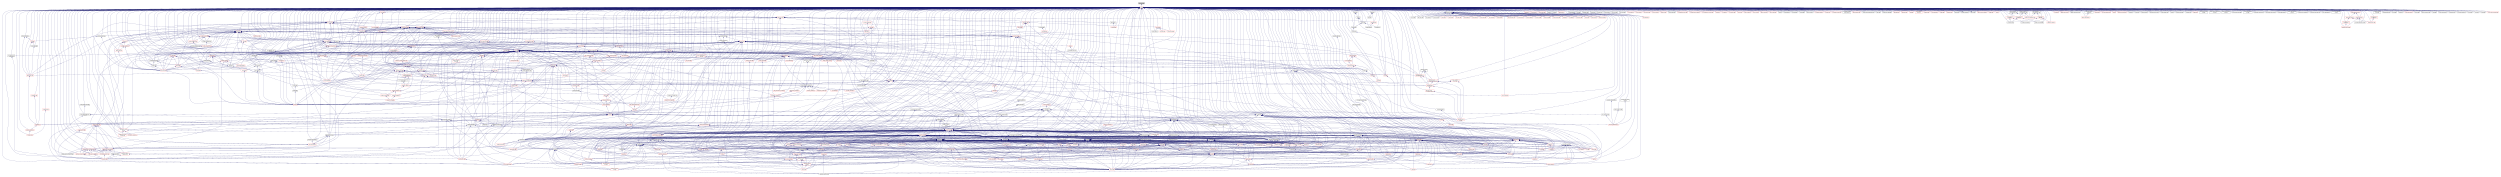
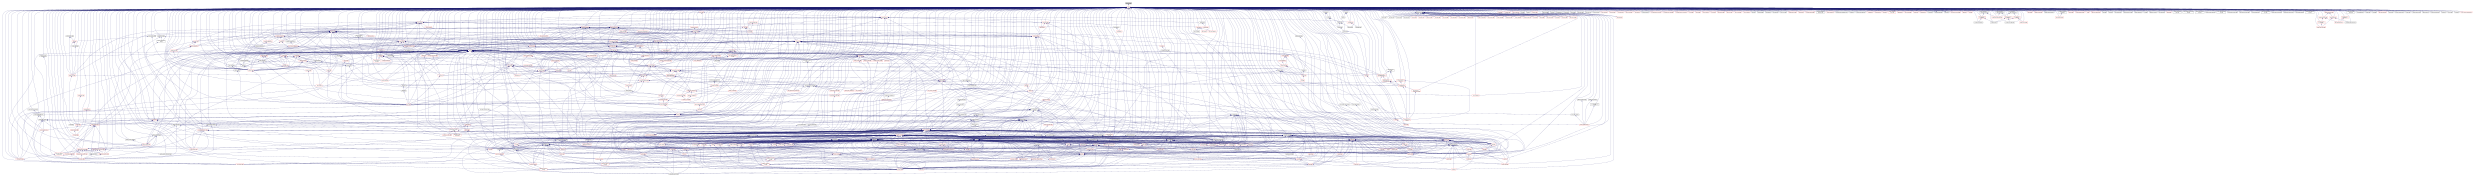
(527, 70) -> none
